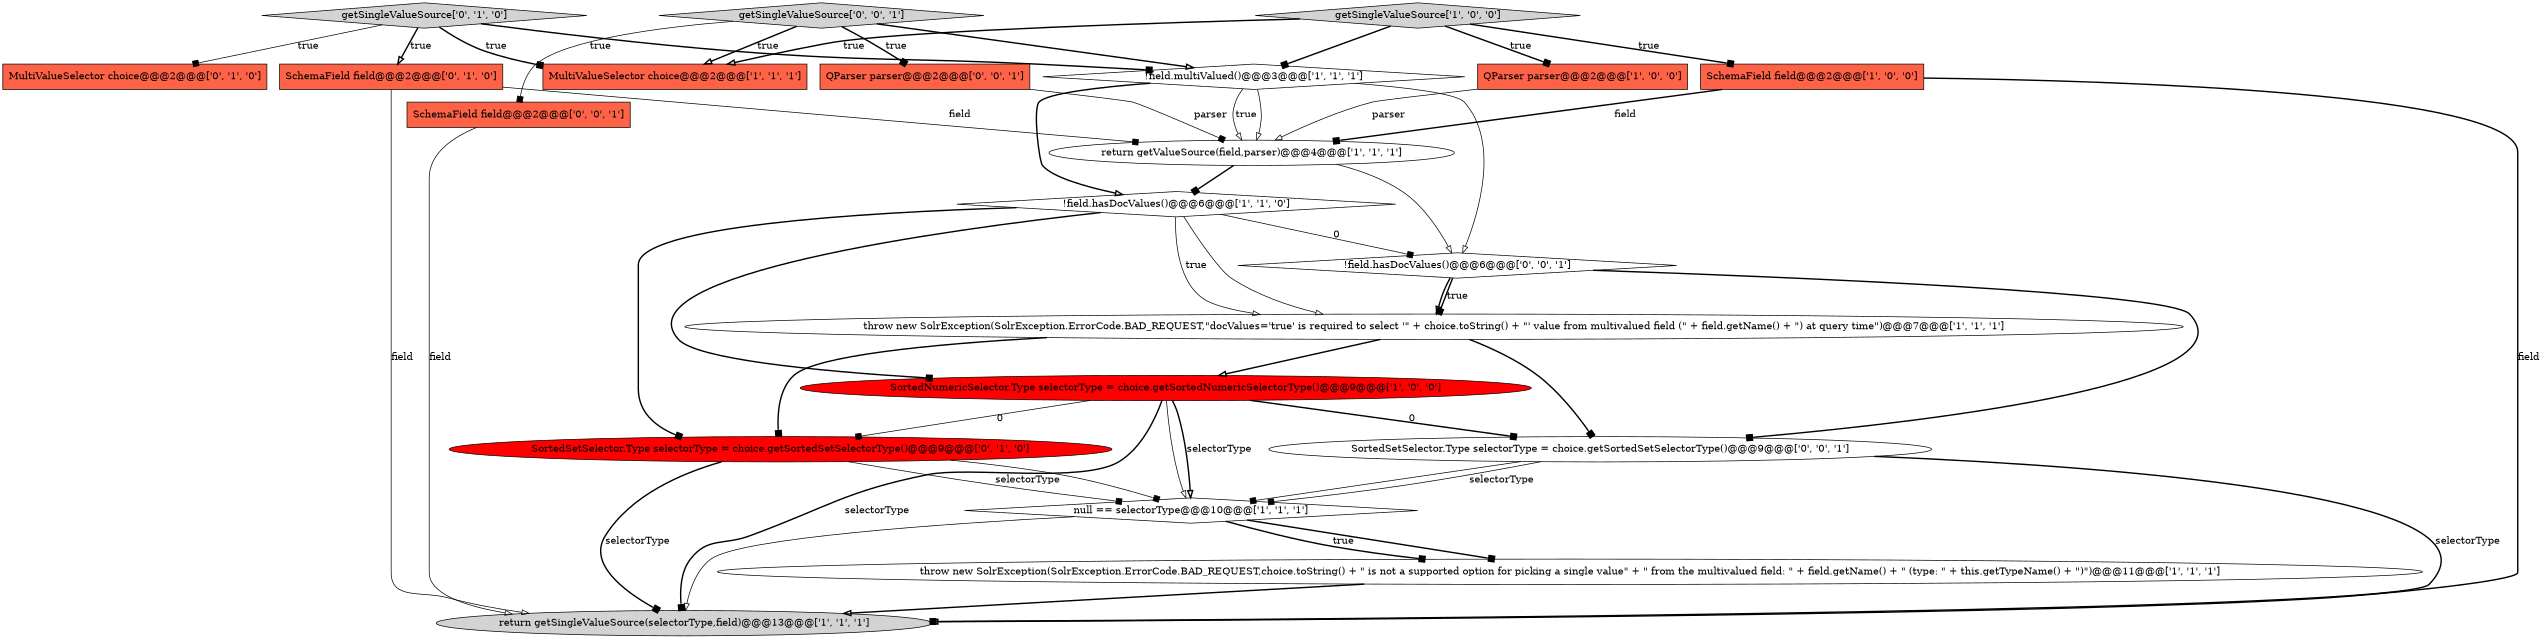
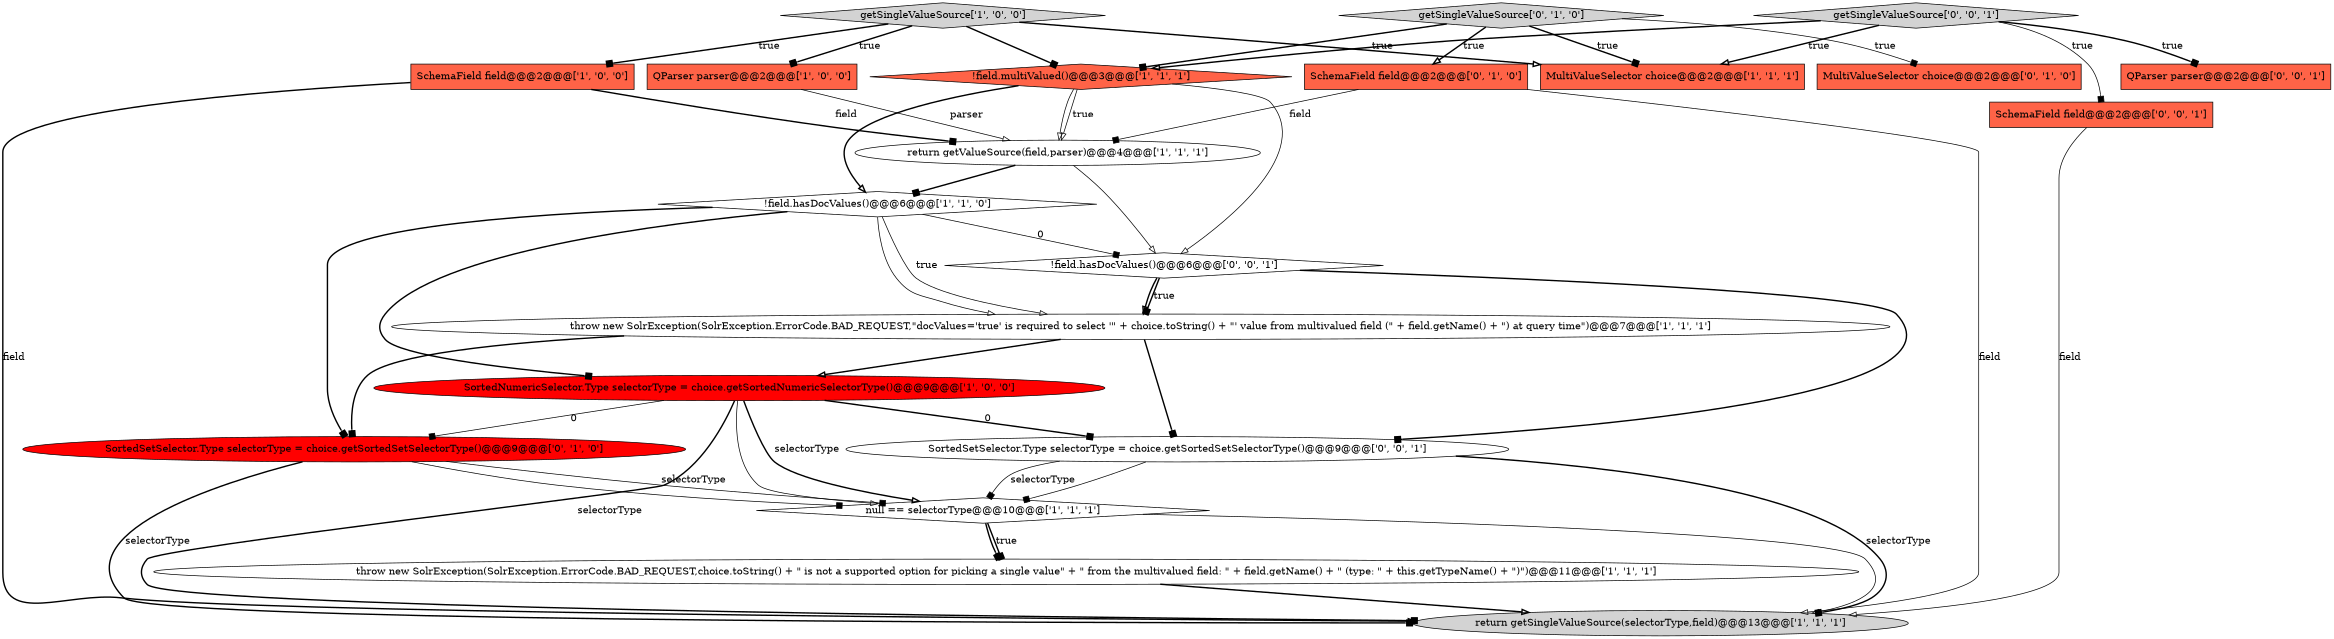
(1254, 77) -> (1081, 77)
(1127, 101) -> none
